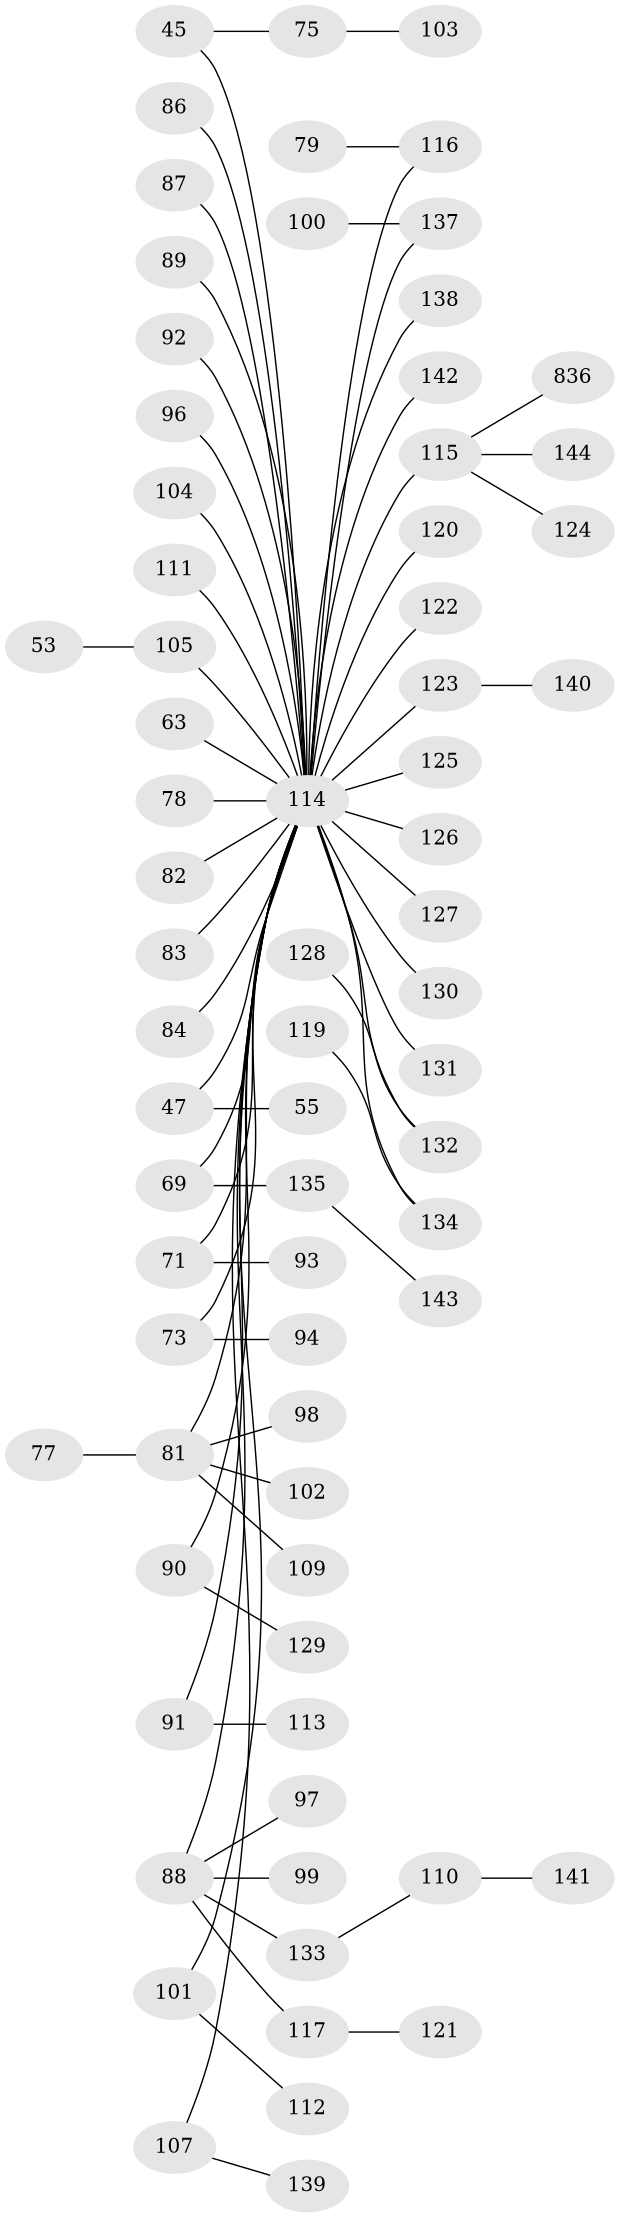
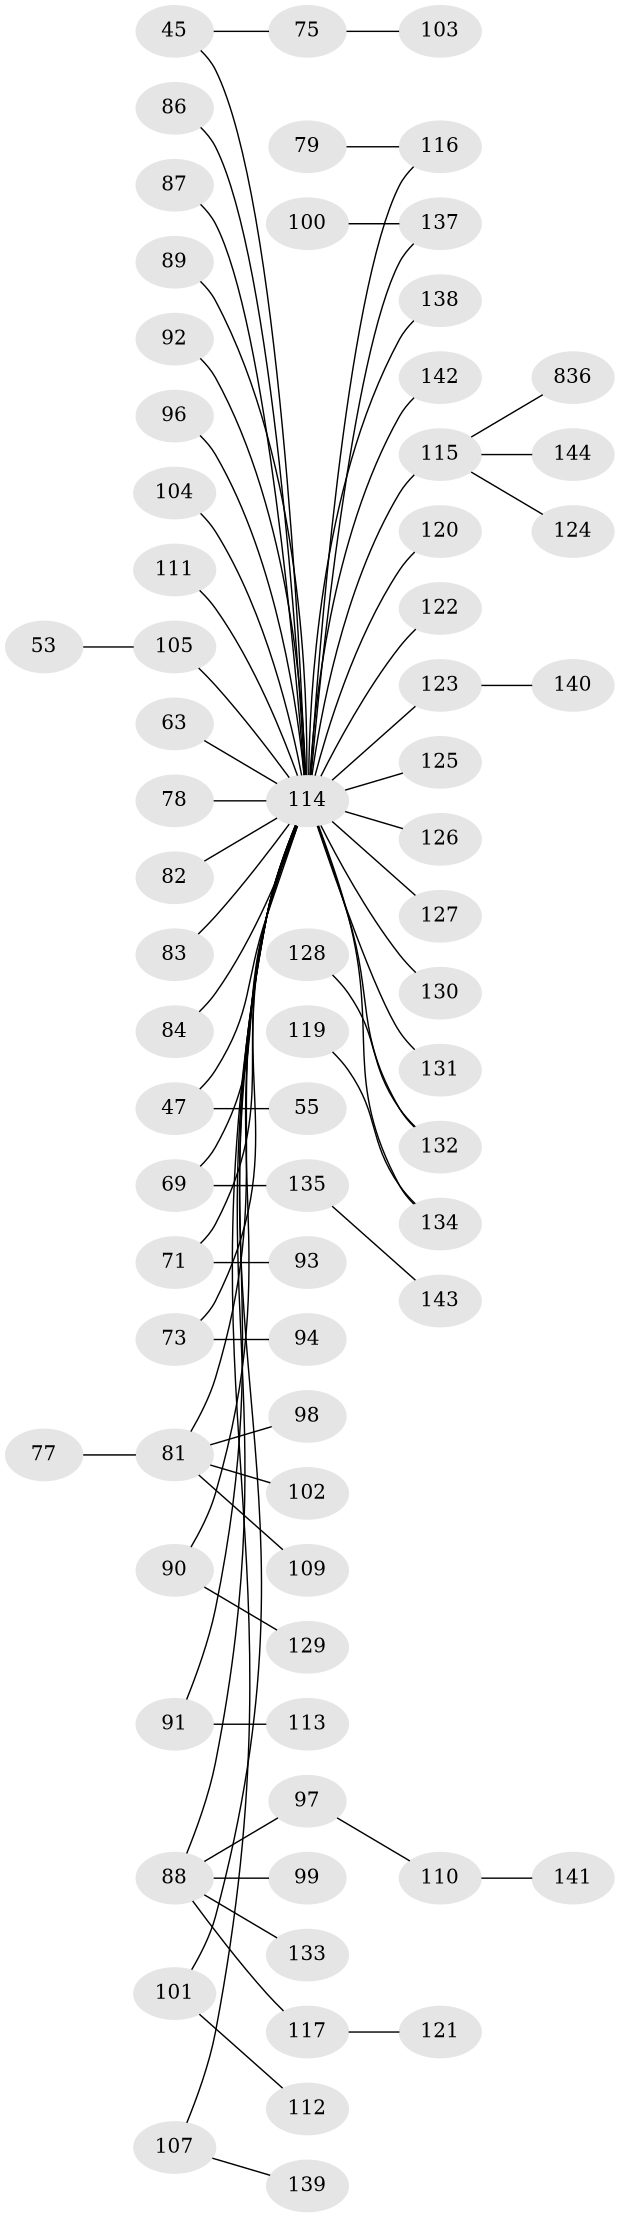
(374, 1916) -> (373, 1839)
